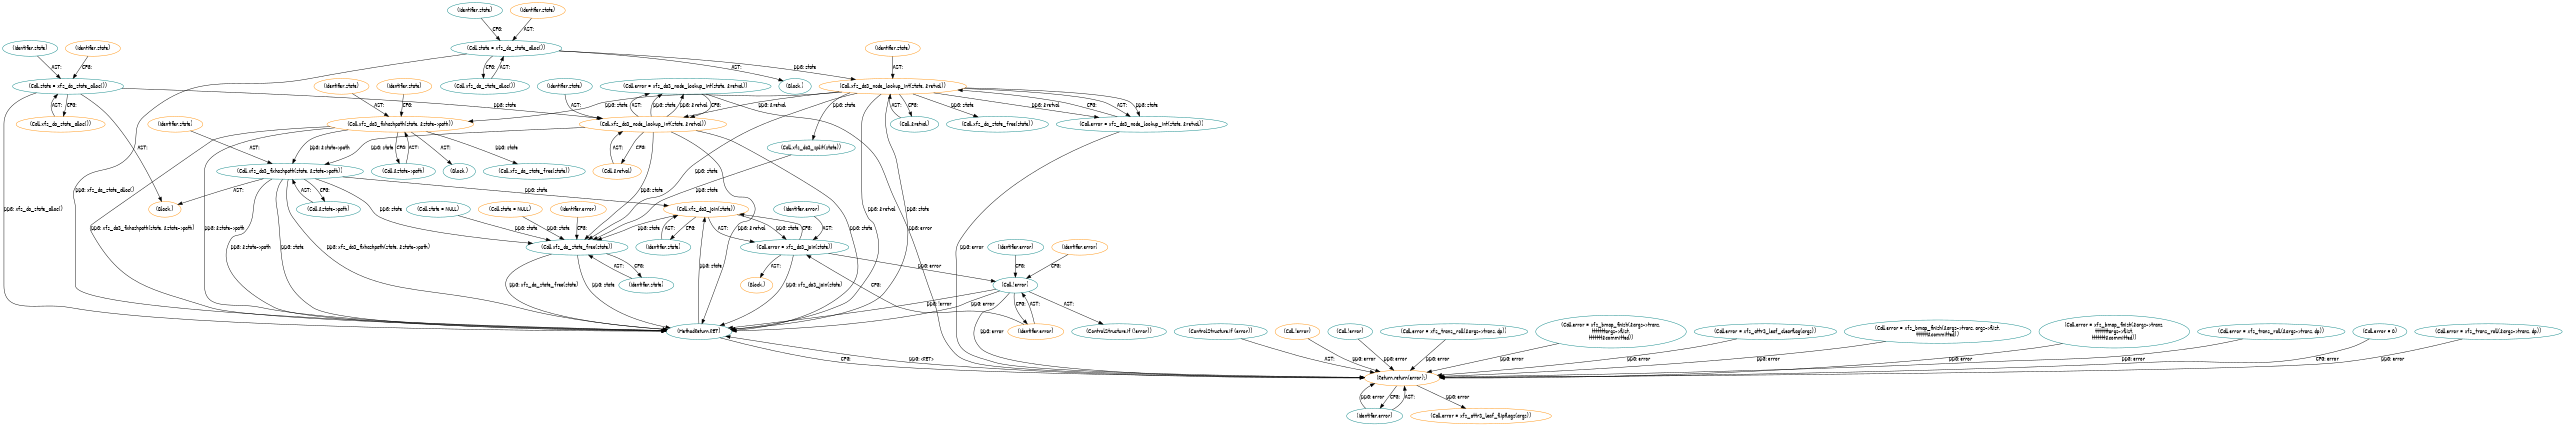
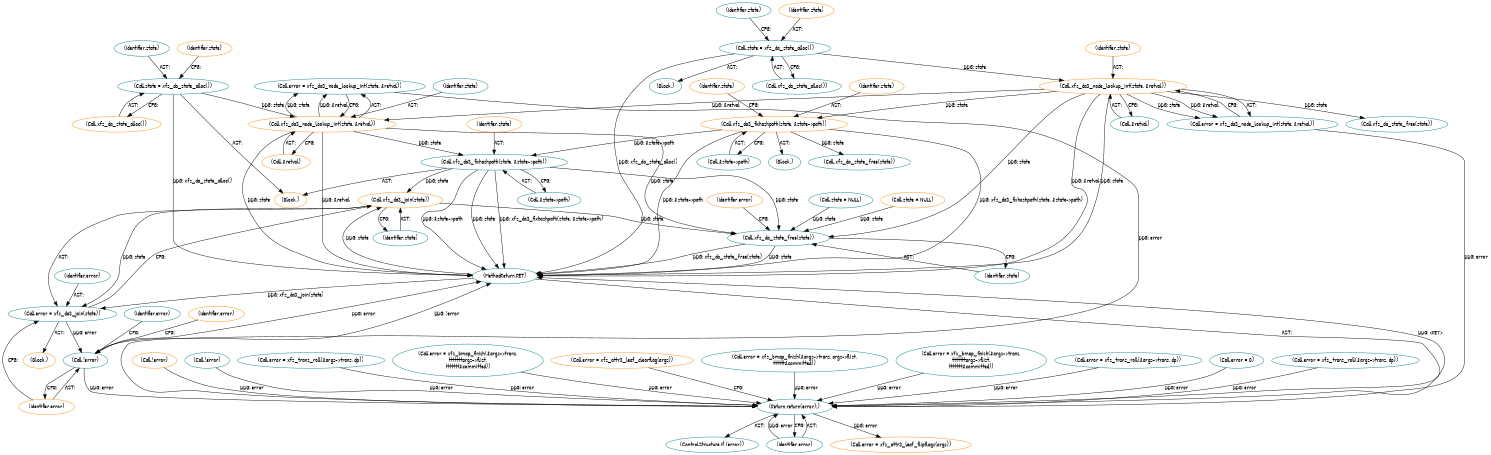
(811, 148) -> none
(770, 300) -> (289, 290)
(1119, 332) -> none
(1765, 332) -> (622, 360)
(1305, 358) -> (752, 424)
(846, 359) -> (1288, 333)
(1639, 359) -> (739, 388)
(2327, 359) -> (1177, 388)
(1402, 378) -> (795, 407)
